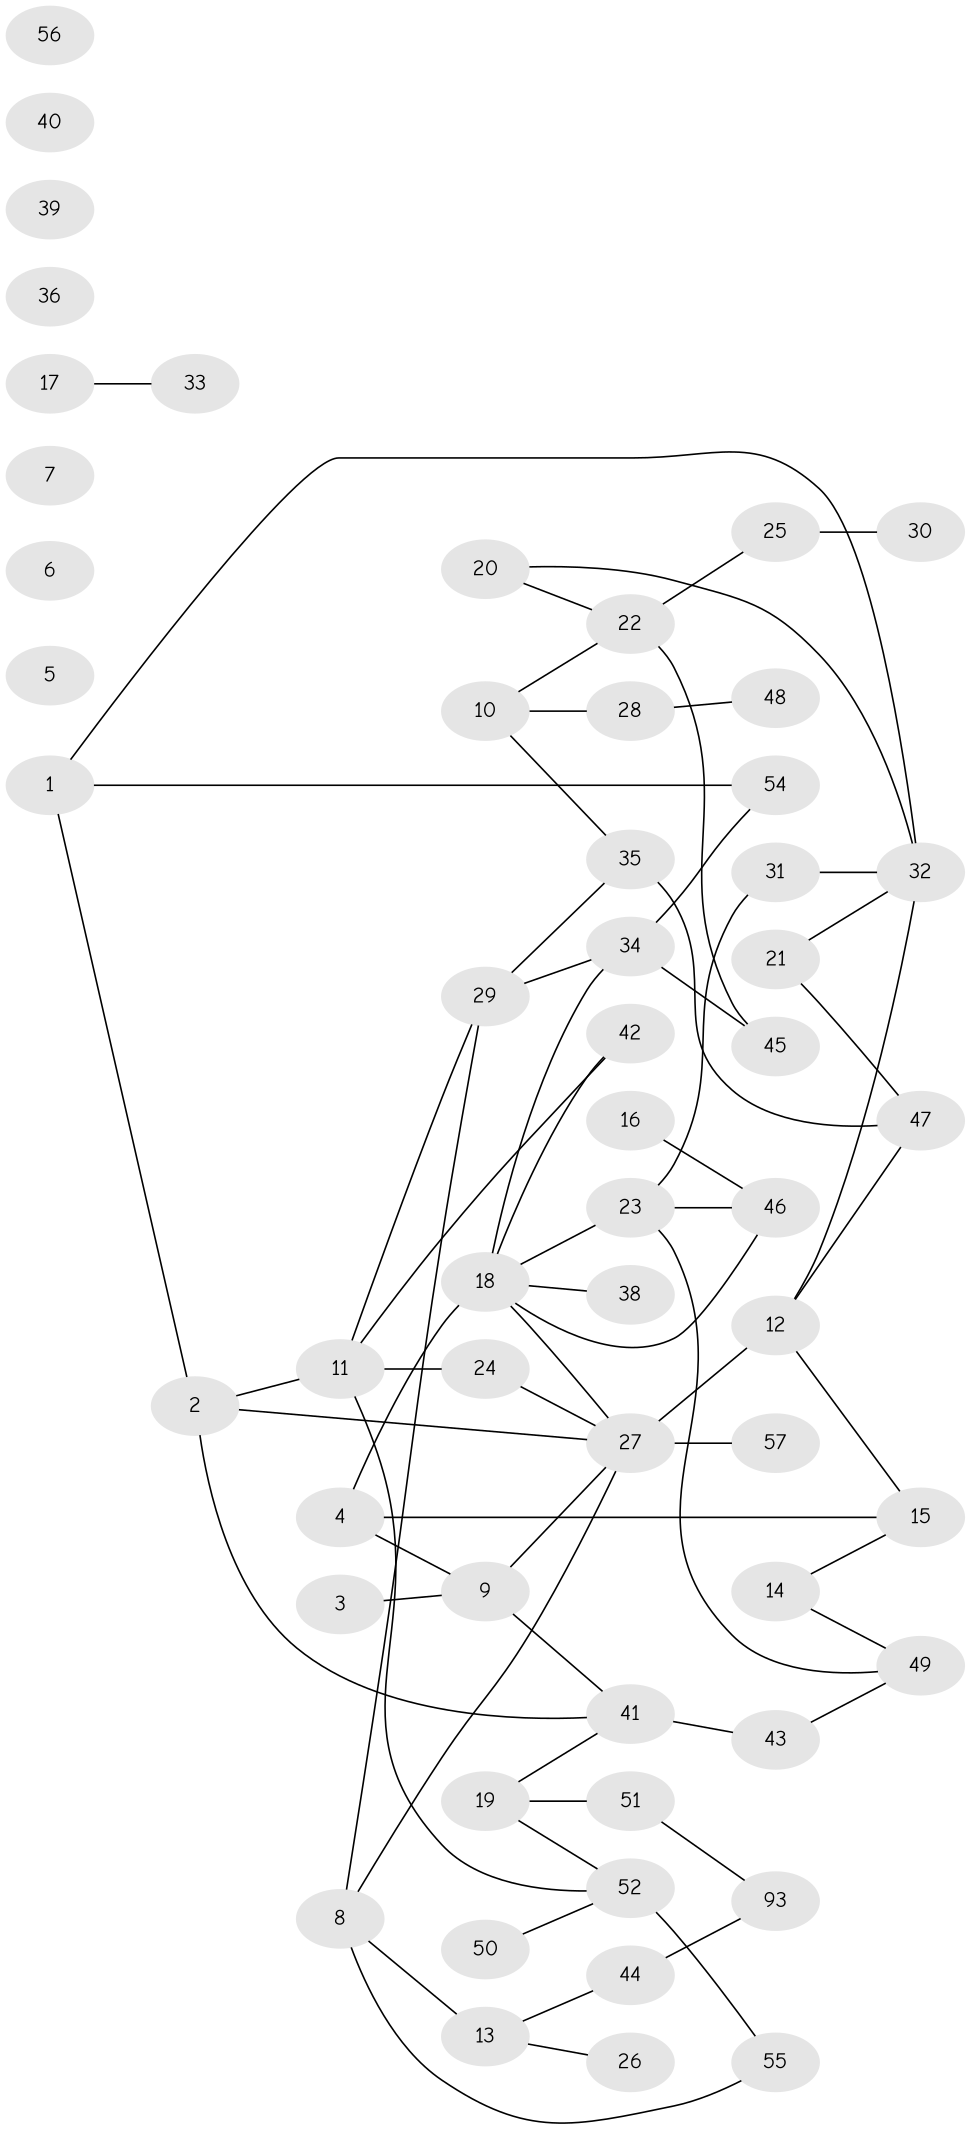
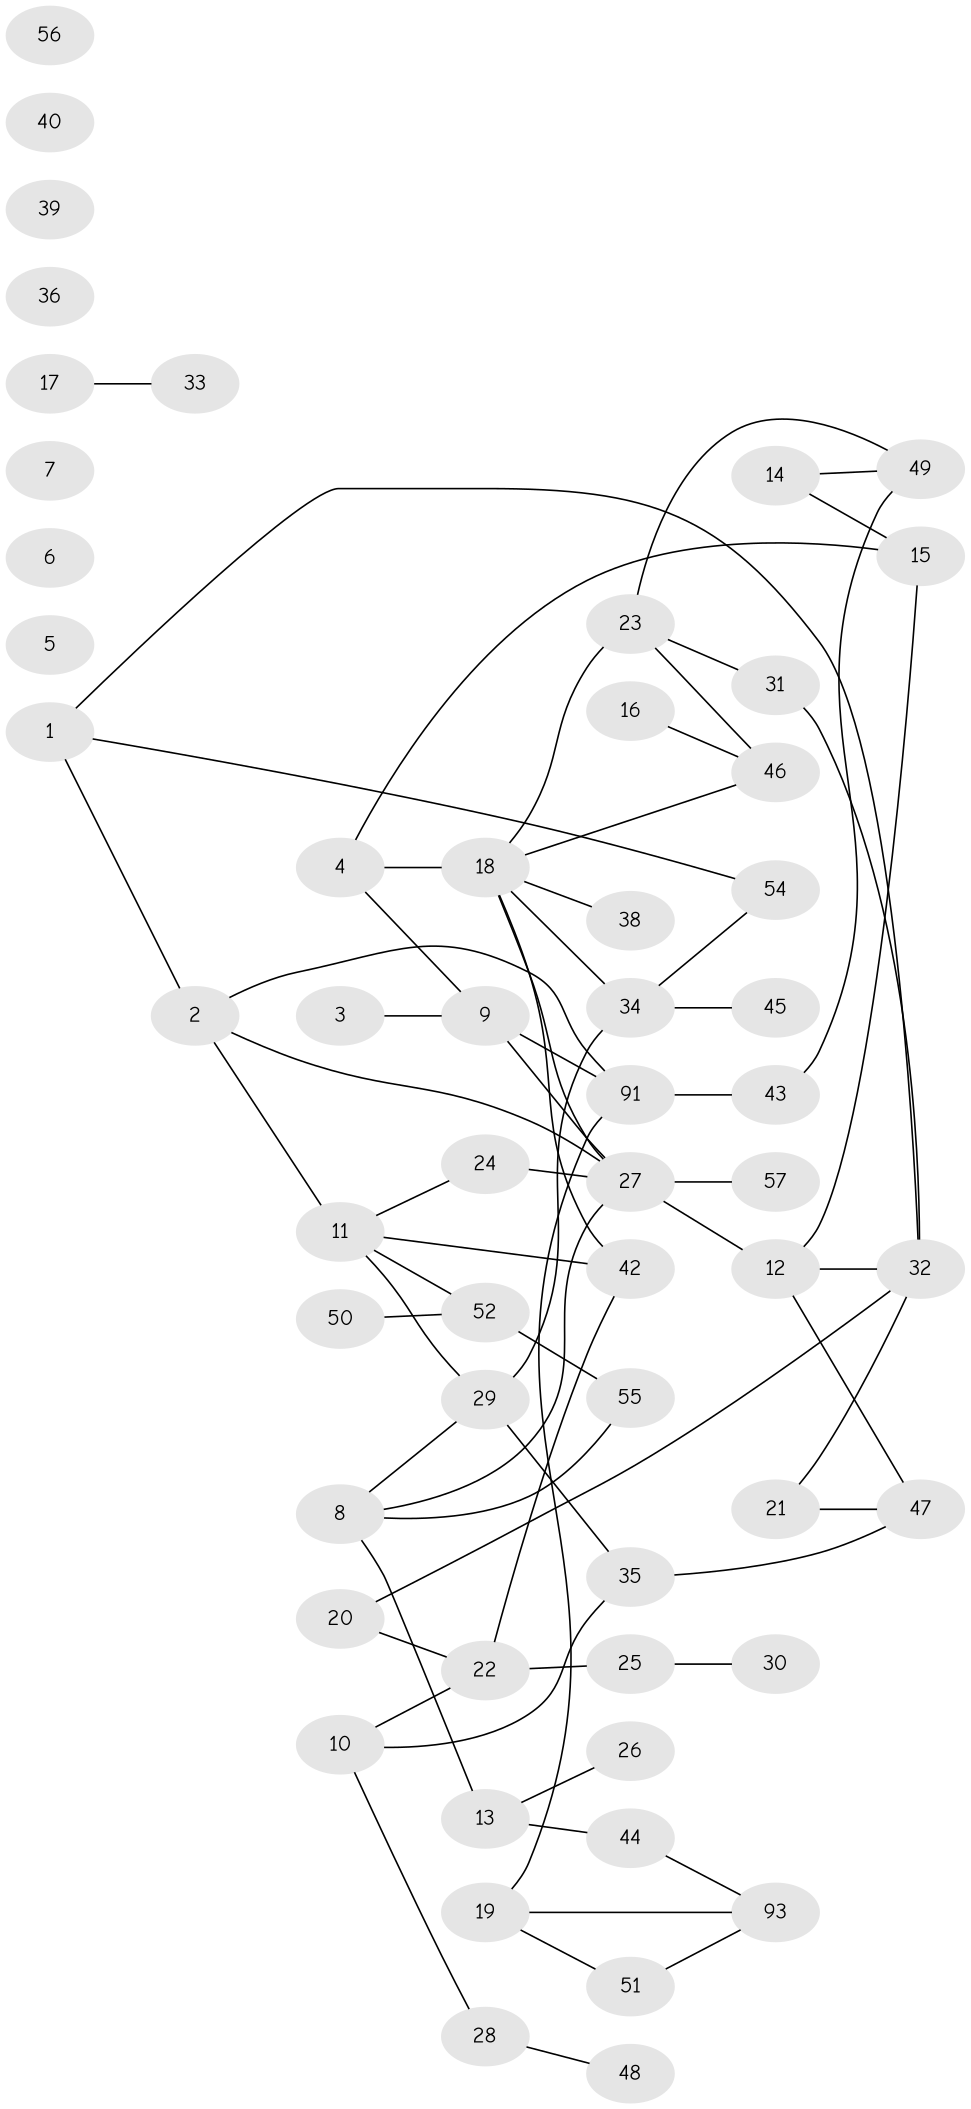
(703, 835) -> (558, 1432)
(630, 1714) -> (630, 1095)
(558, 1845) -> (631, 1912)
